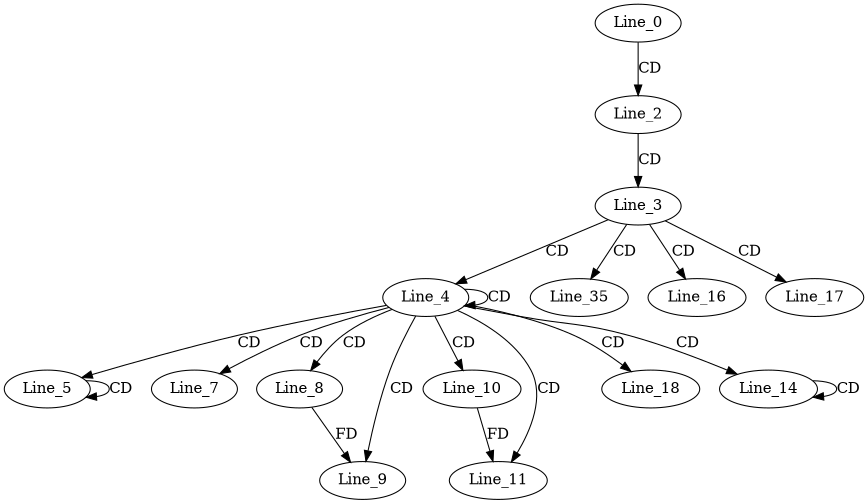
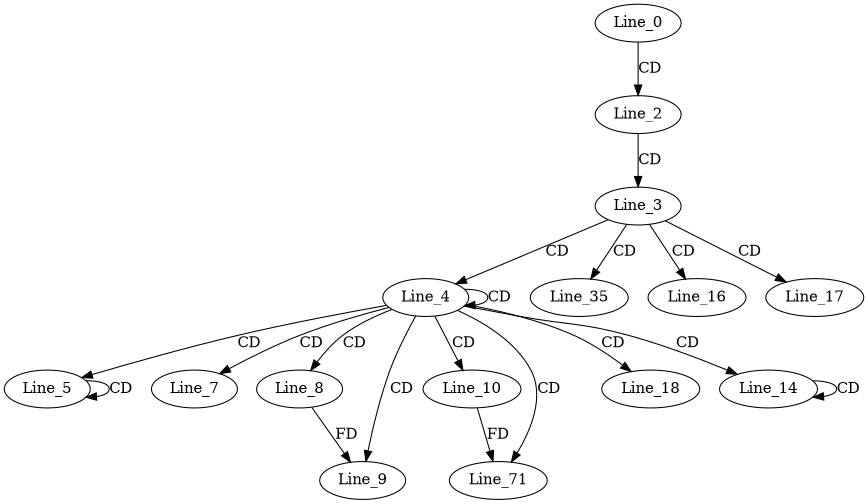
(498, 480) -> (498, 480)
